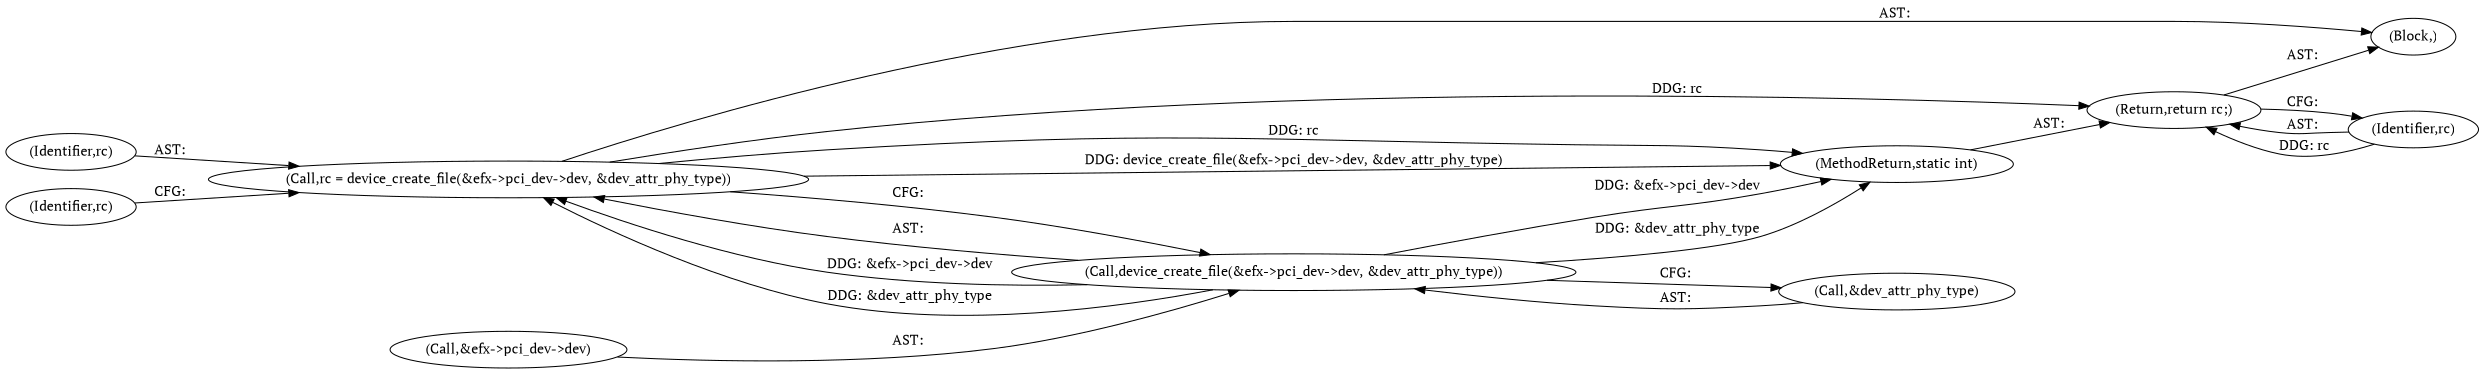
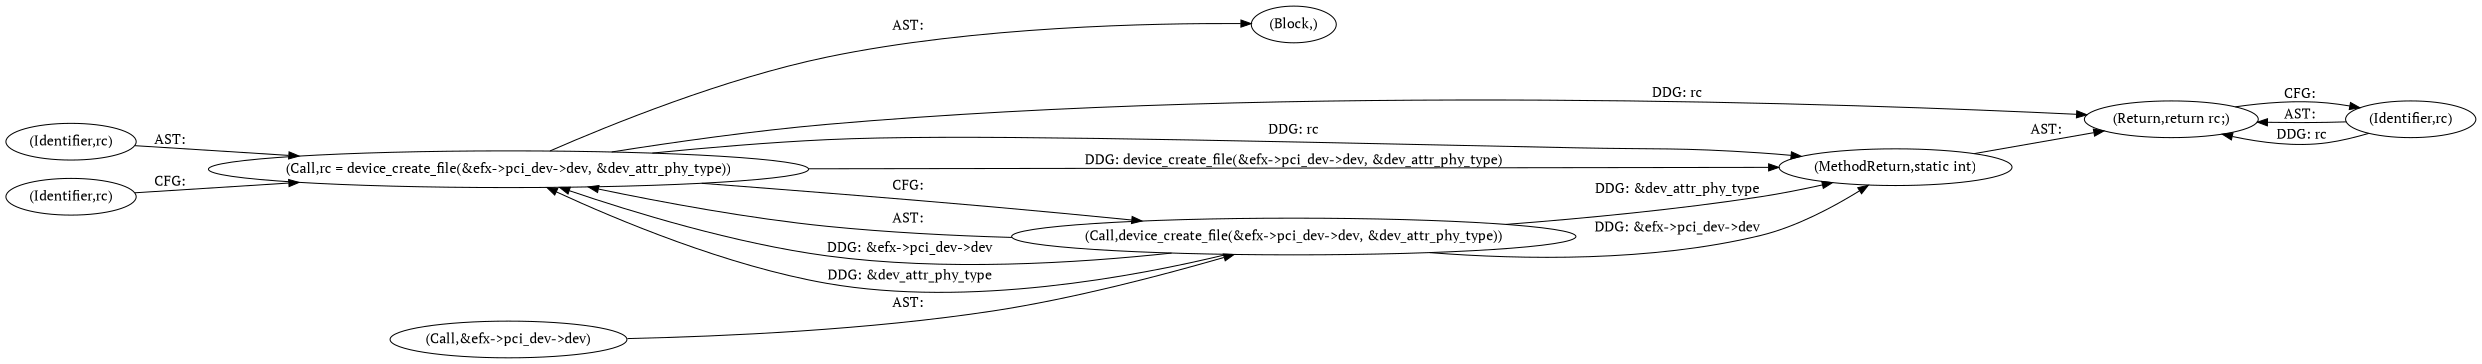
(2296, 73) -> none
(1897, 292) -> none
